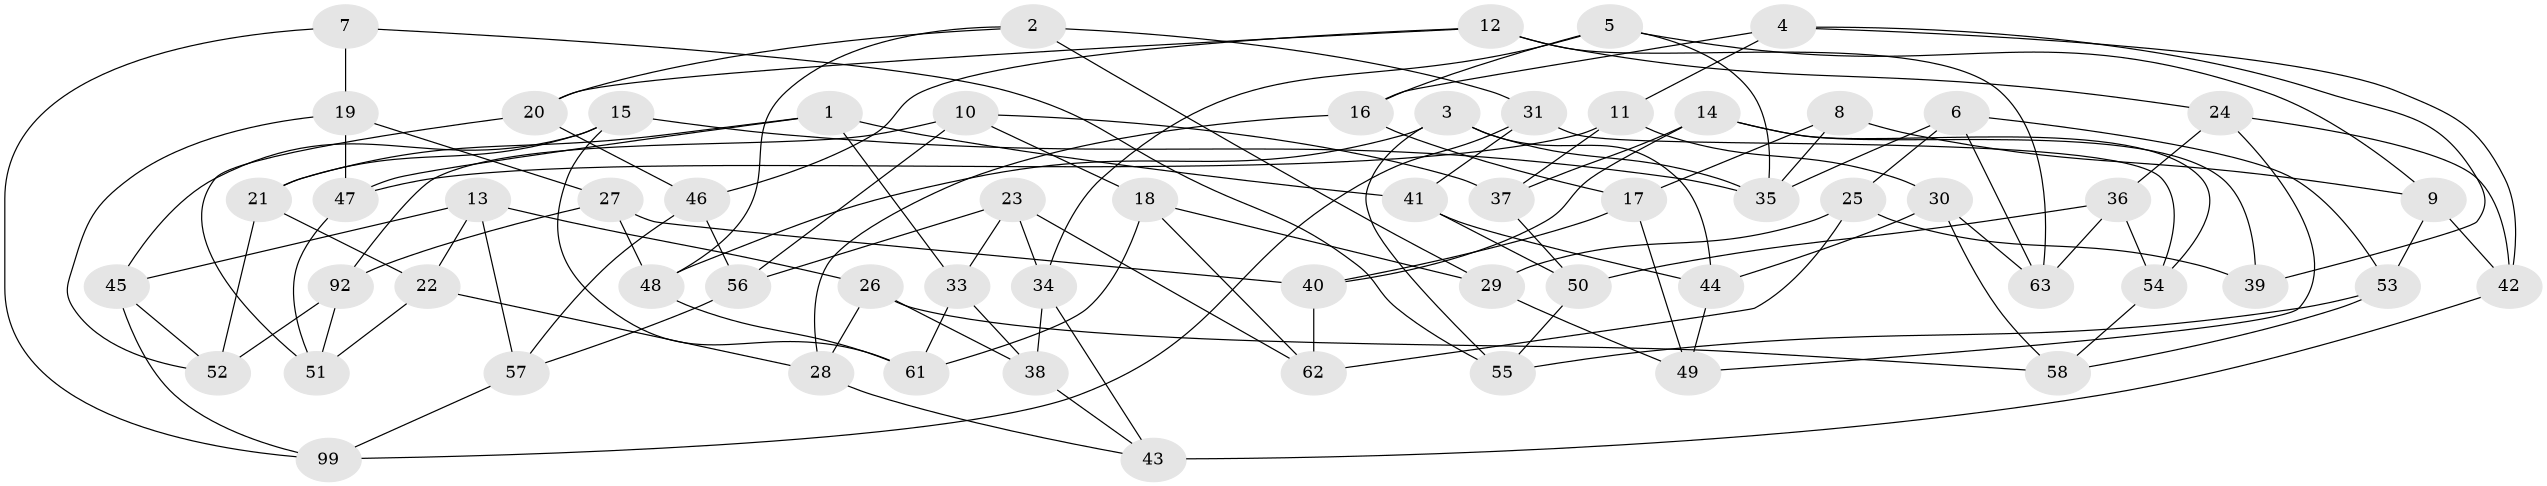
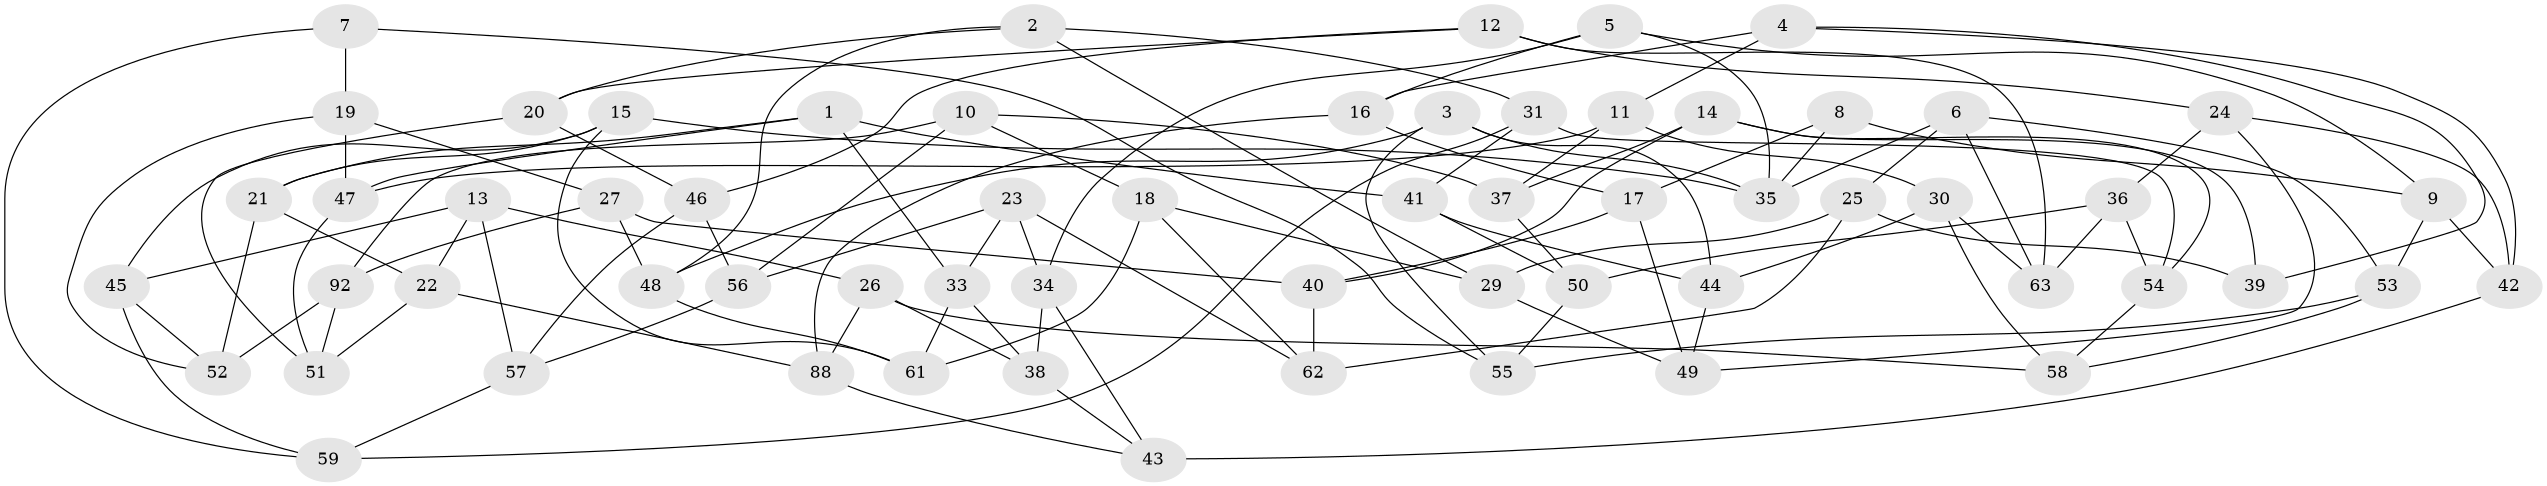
(821, 373) -> (821, 373)
(329, 460) -> (329, 460)
